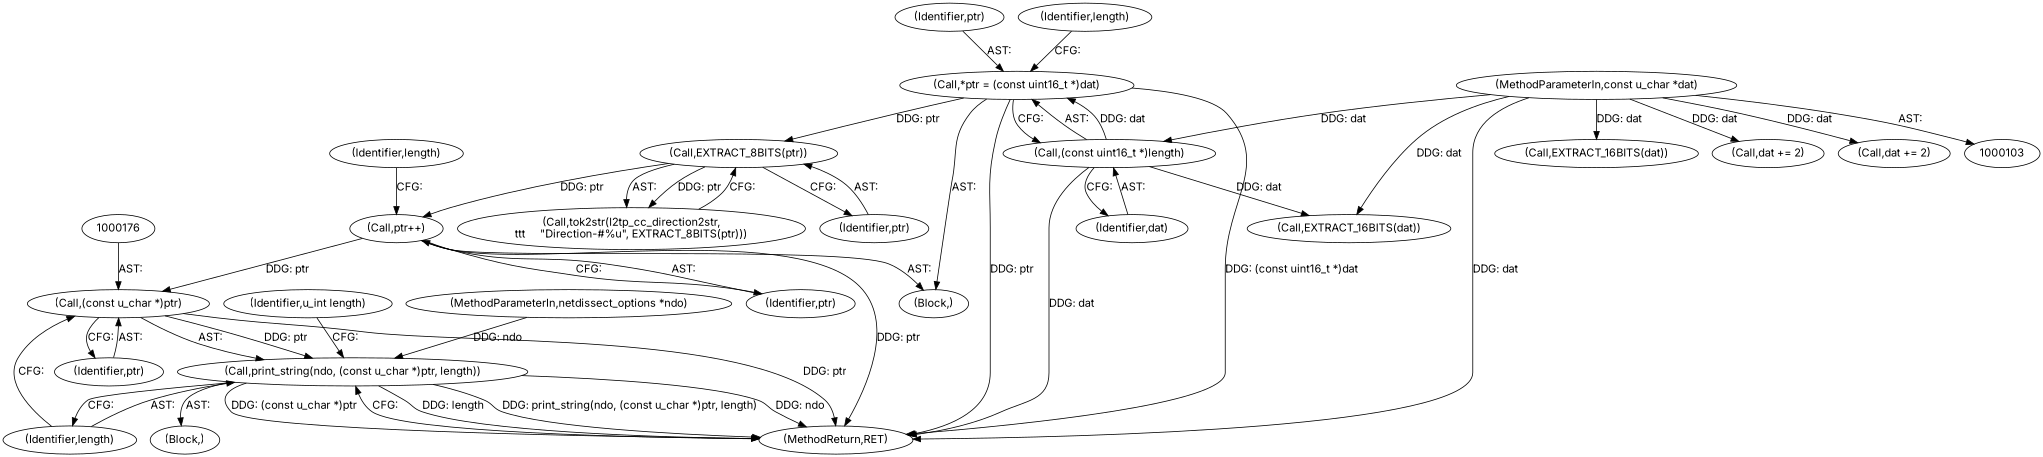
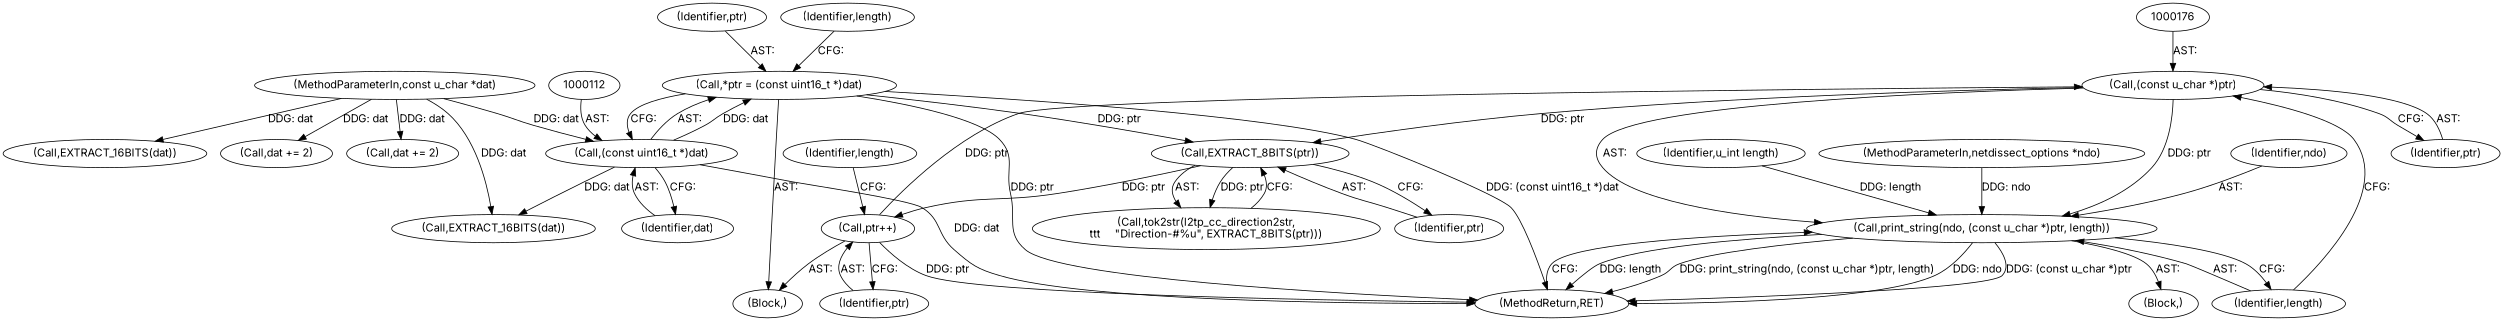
none -> (584, 85)
(1109, 154) -> (642, 154)
(2002, 154) -> none
none -> (2289, 154)
(347, 338) -> (1891, 188)
(519, 340) -> (1701, 102)
(1354, 416) -> none
